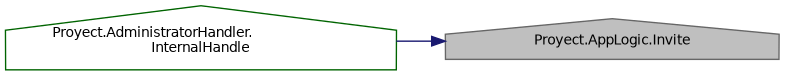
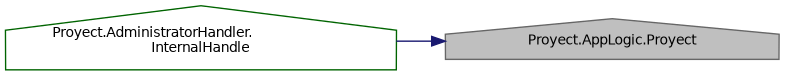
(612, 41) -> (612, 41)
